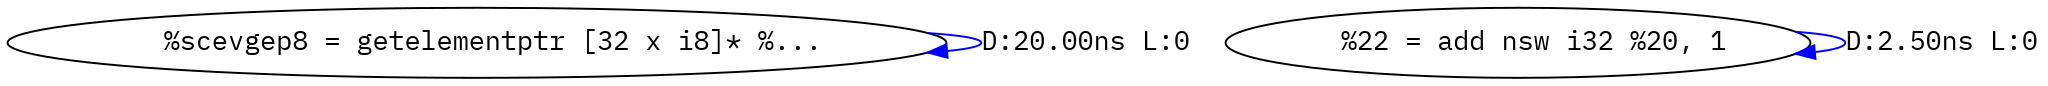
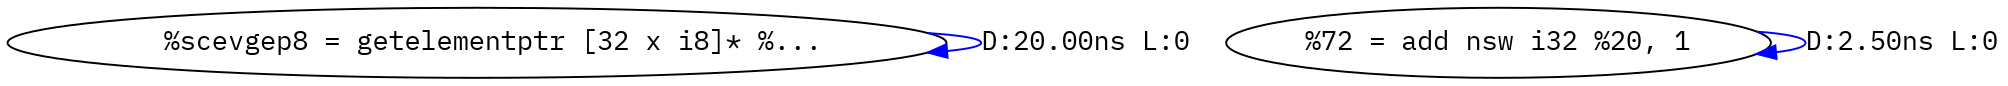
(1518, 43) -> (1499, 43)
